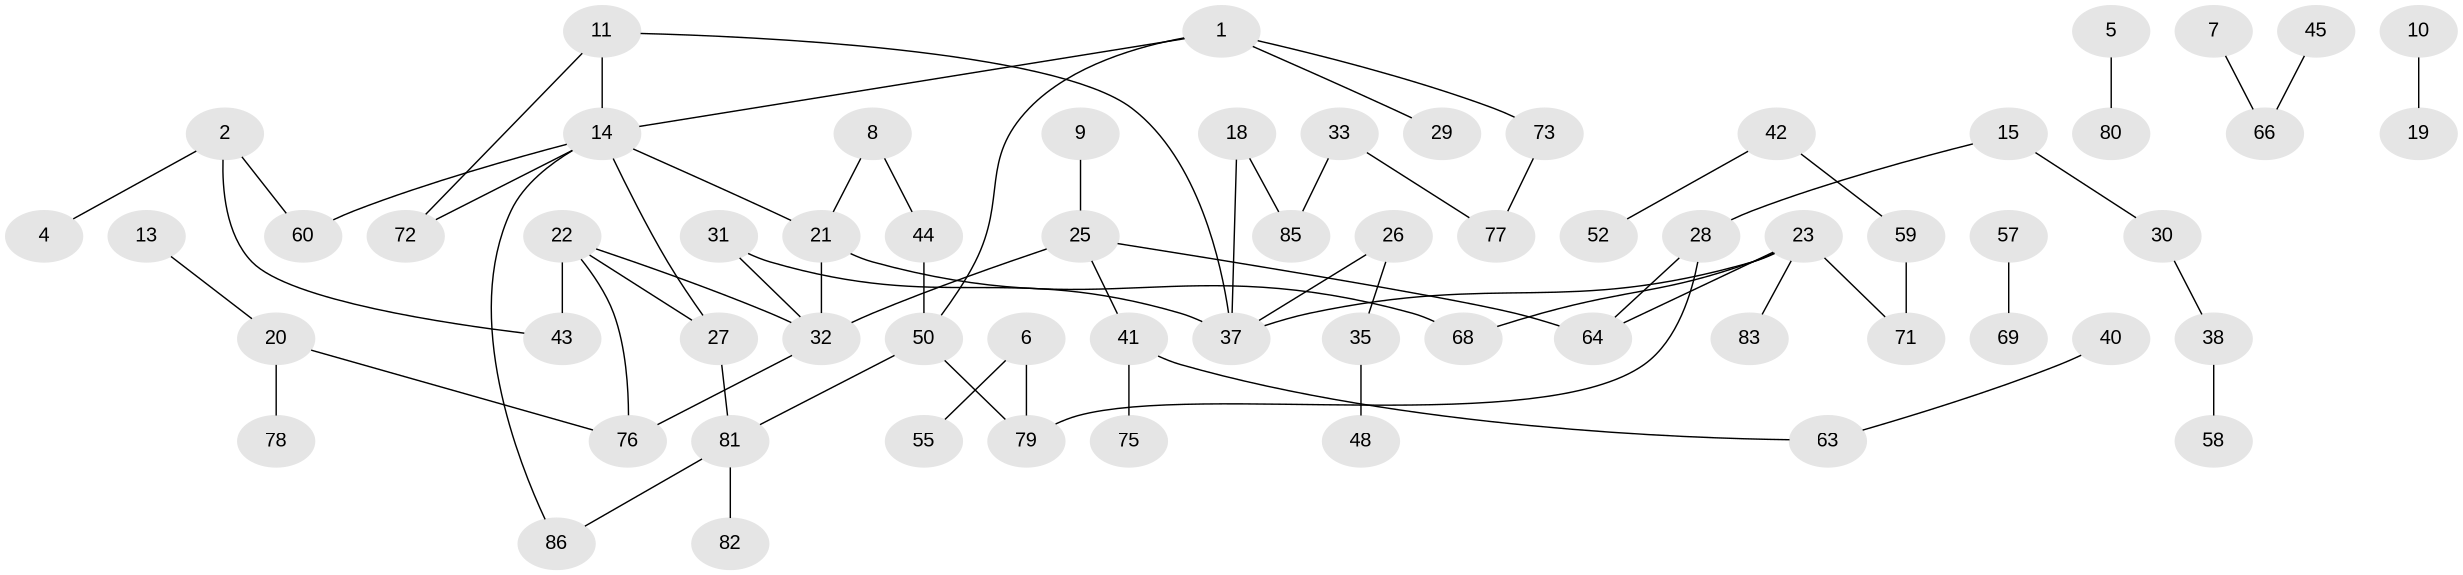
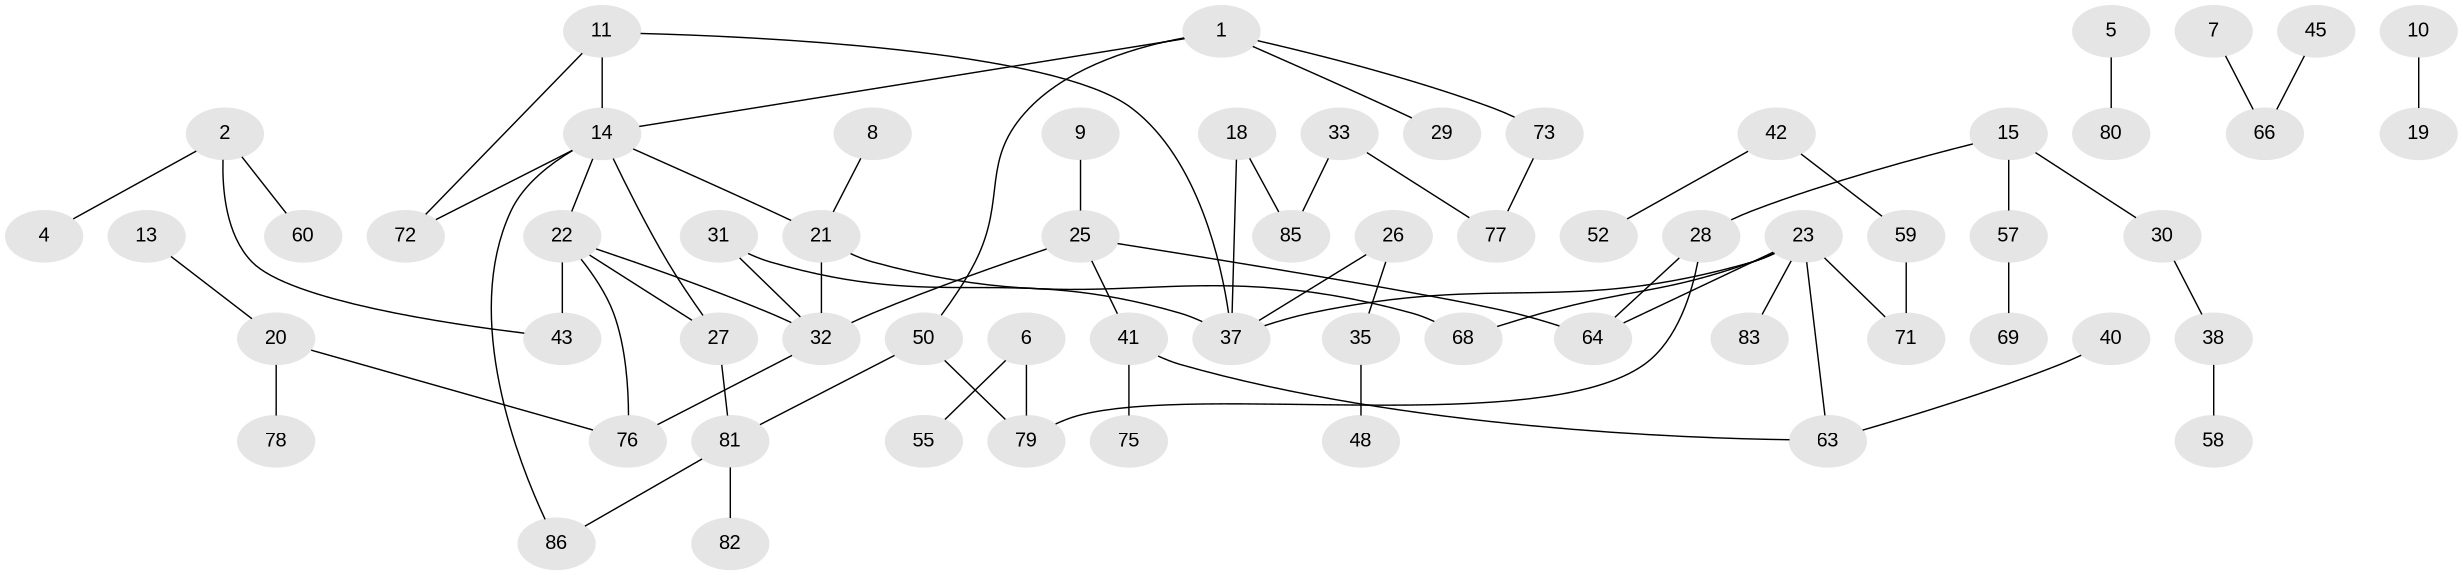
(449, 178) -> (582, 185)
none -> (2009, 185)
(924, 236) -> none
none -> (1816, 339)
